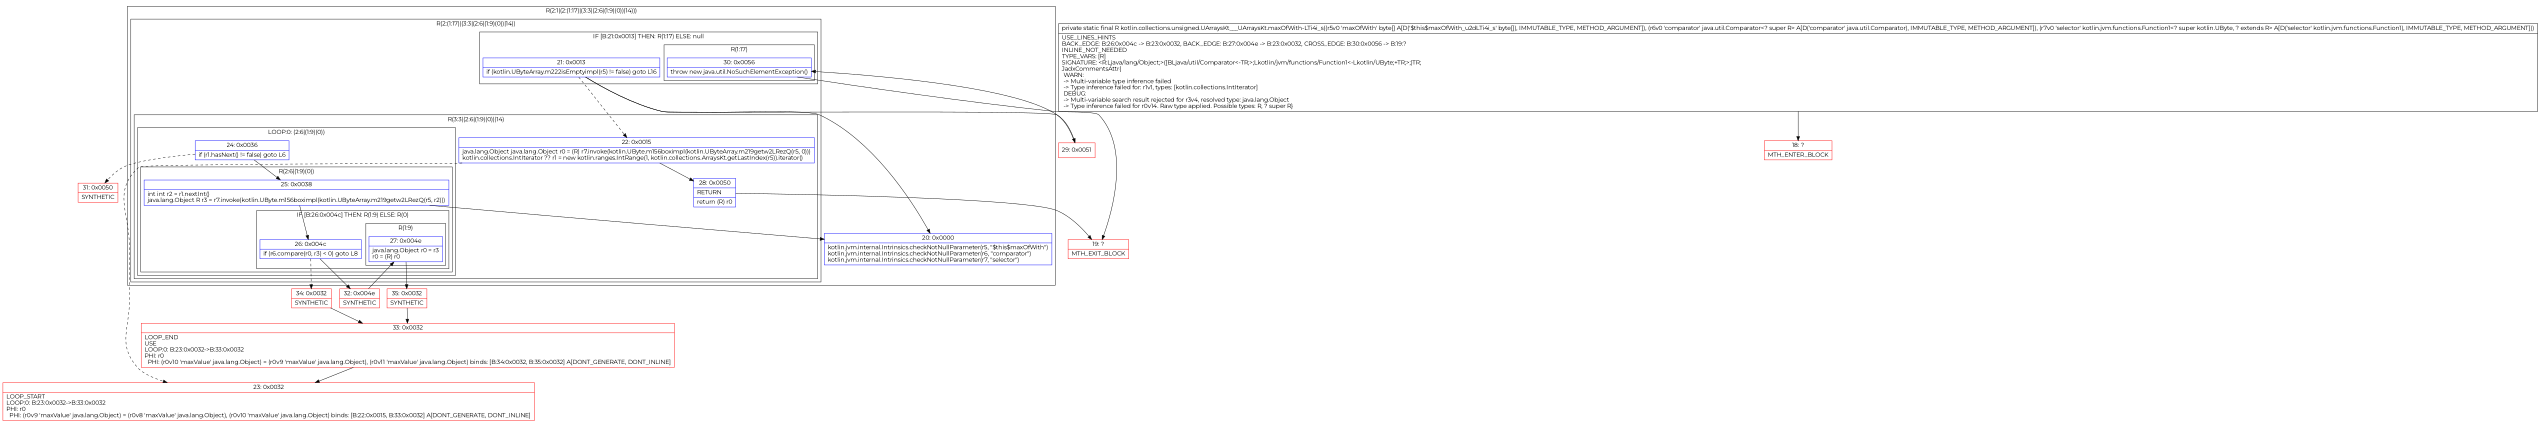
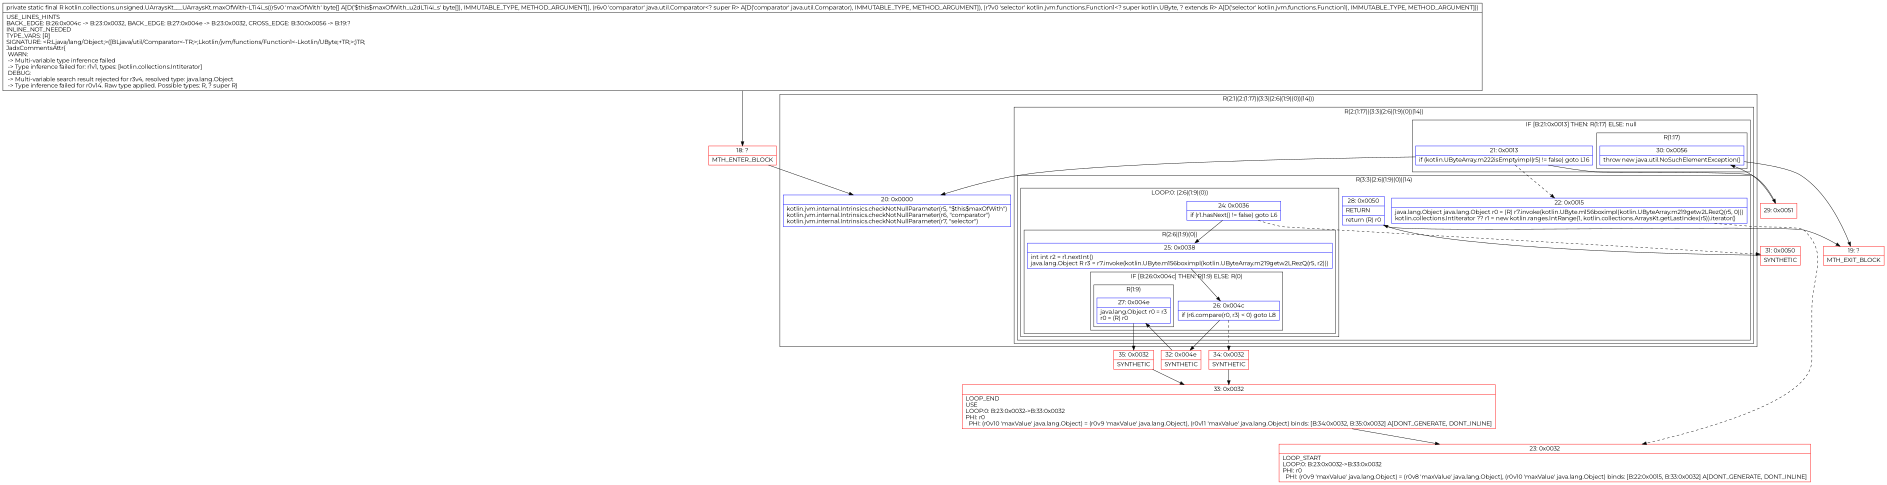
(675, 171) -> (1573, 249)
(625, 222) -> (809, 179)
